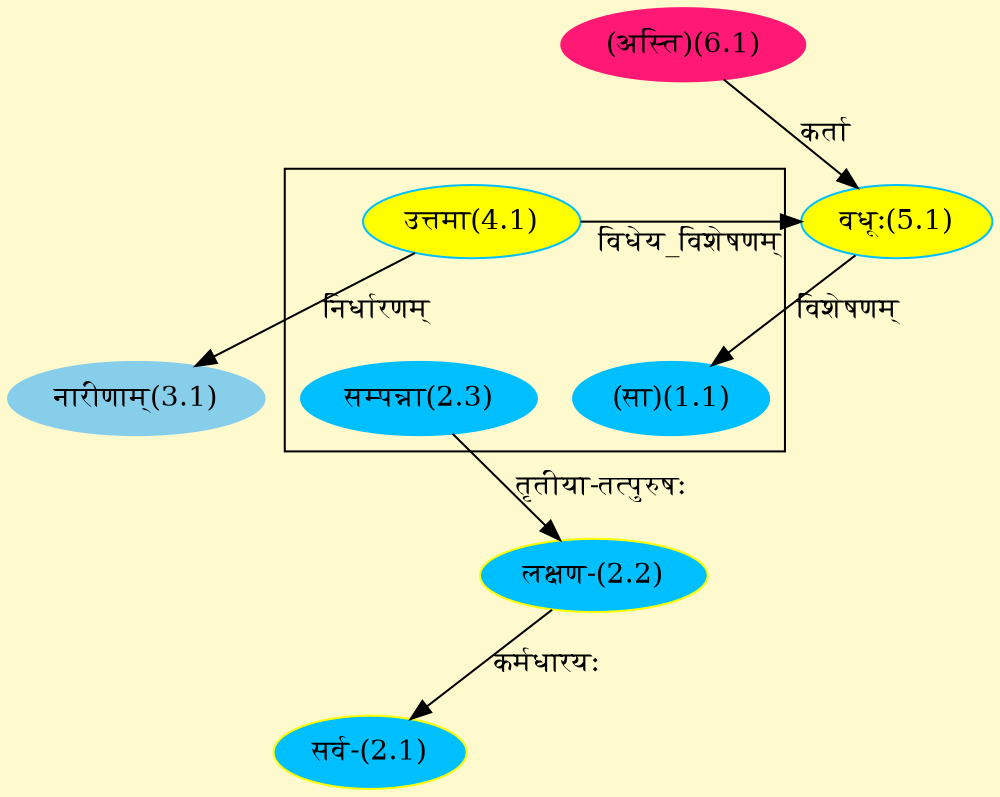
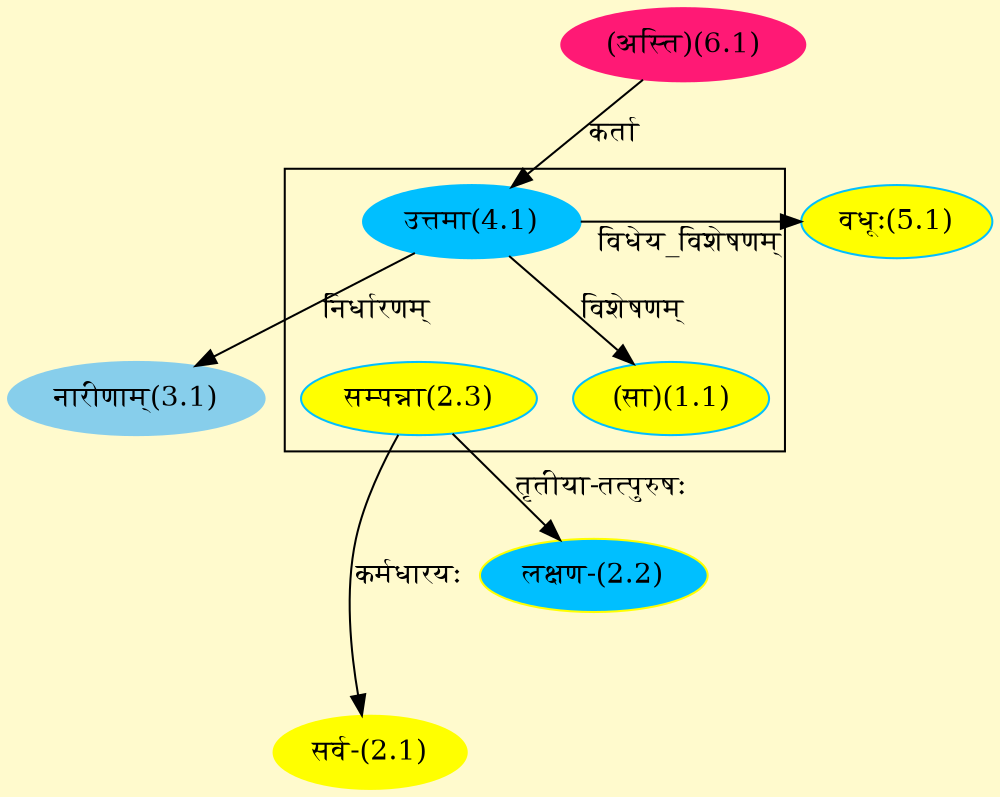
(783, 127) -> (585, 127)
(472, 222) -> (472, 222)
(798, 299) -> (563, 303)
(419, 399) -> (419, 399)
(671, 399) -> (671, 399)
(490, 658) -> (352, 561)
(370, 752) -> (370, 752)
